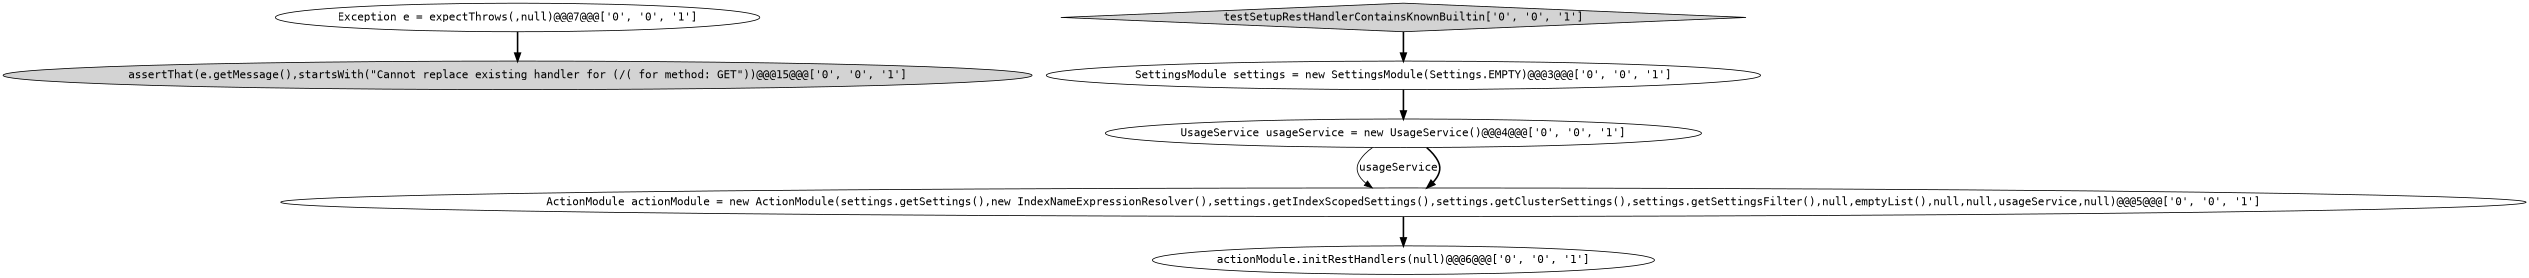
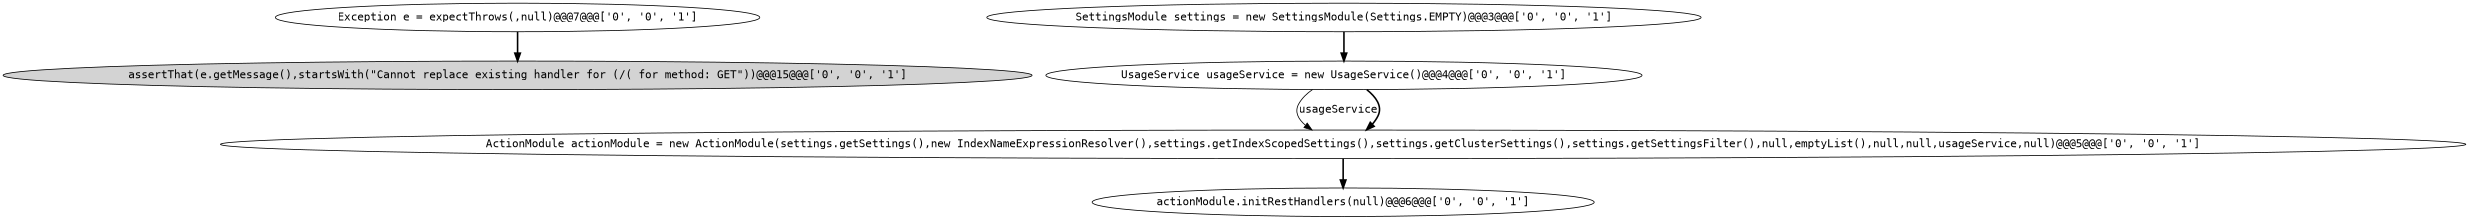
(1403, 17) -> none
